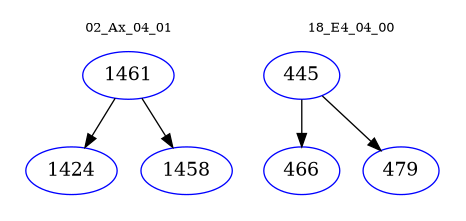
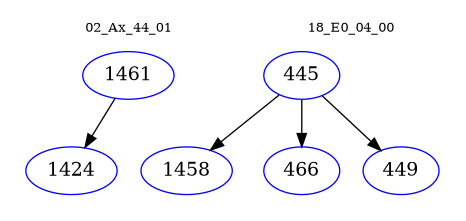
(129, 28) -> (129, 28)
(351, 28) -> (351, 28)
(154, 117) -> (262, 109)
(401, 171) -> (401, 171)
